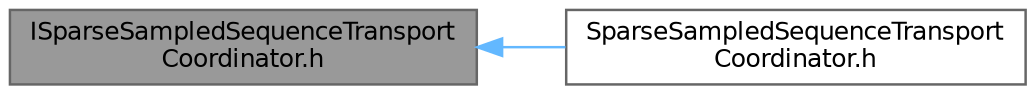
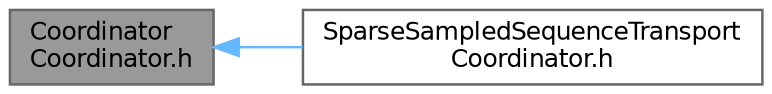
(243, 47) -> (112, 47)
